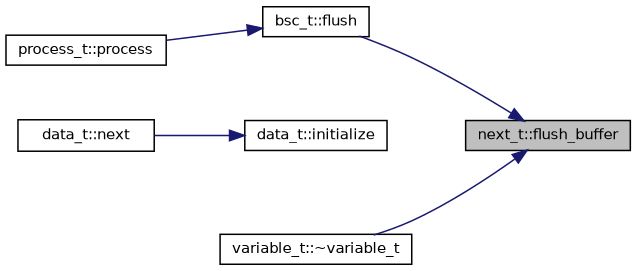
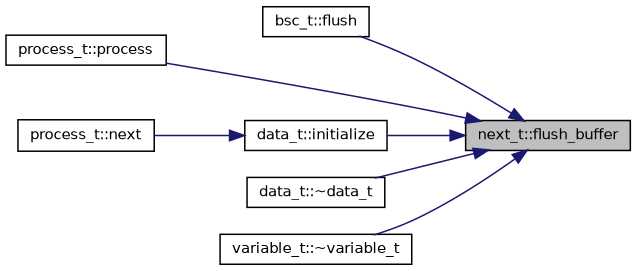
(207, 35) -> (316, 89)
(86, 135) -> (86, 135)
none -> (419, 135)
none -> (316, 192)
